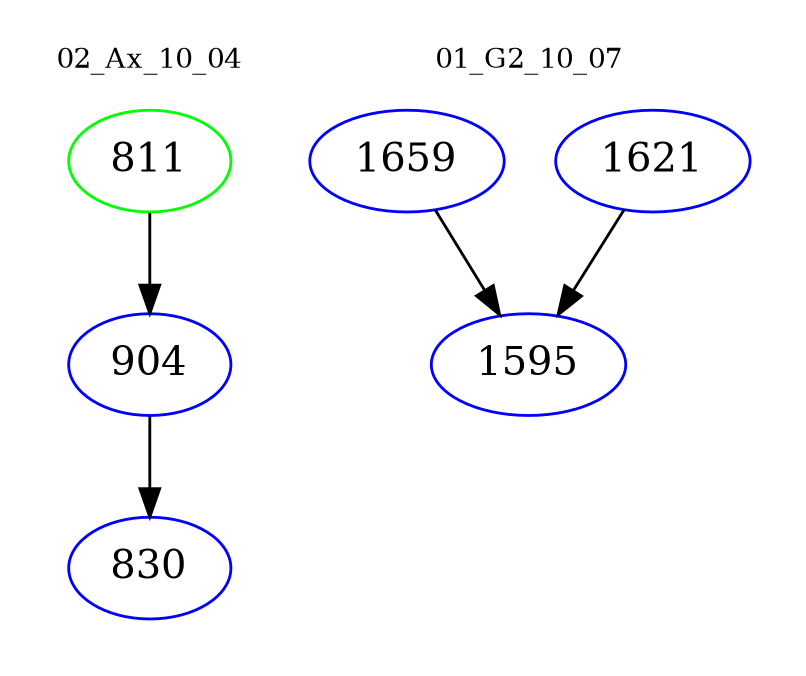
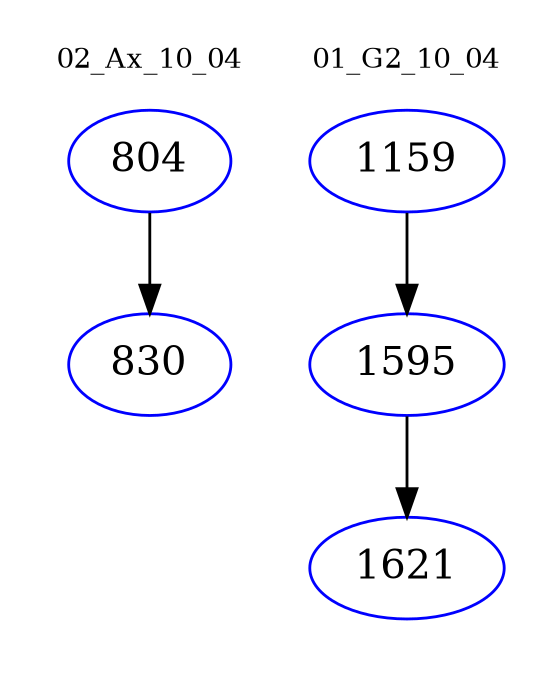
(530, 61) -> (407, 61)
(150, 161) -> none
(407, 161) -> (407, 161)
(599, 250) -> (407, 452)
(150, 365) -> (150, 161)
